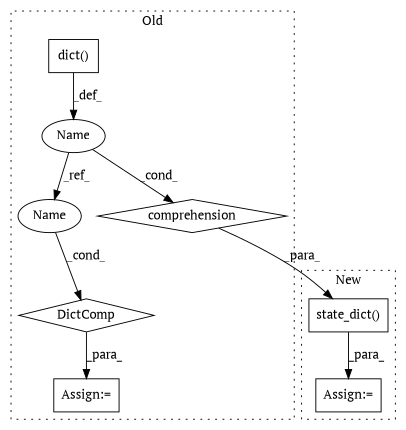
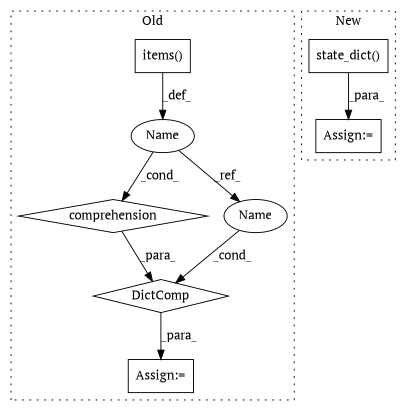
(74, 56) -> (163, 56)
(275, 256) -> (135, 252)
